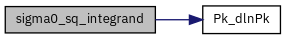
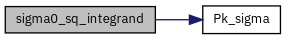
(242, 20) -> (242, 20)
